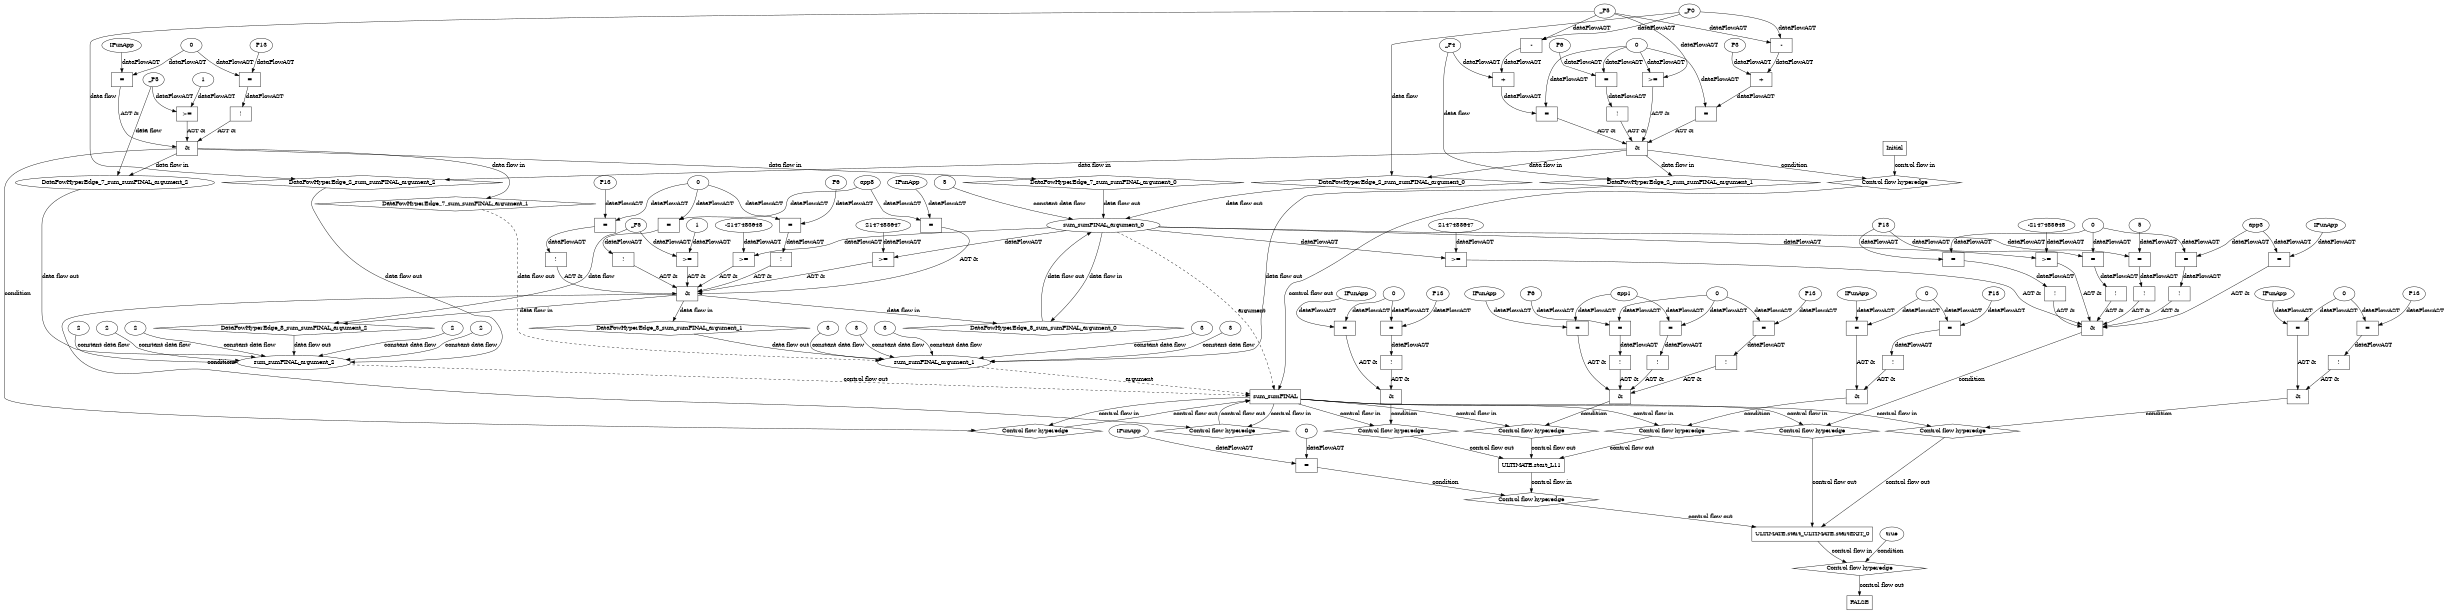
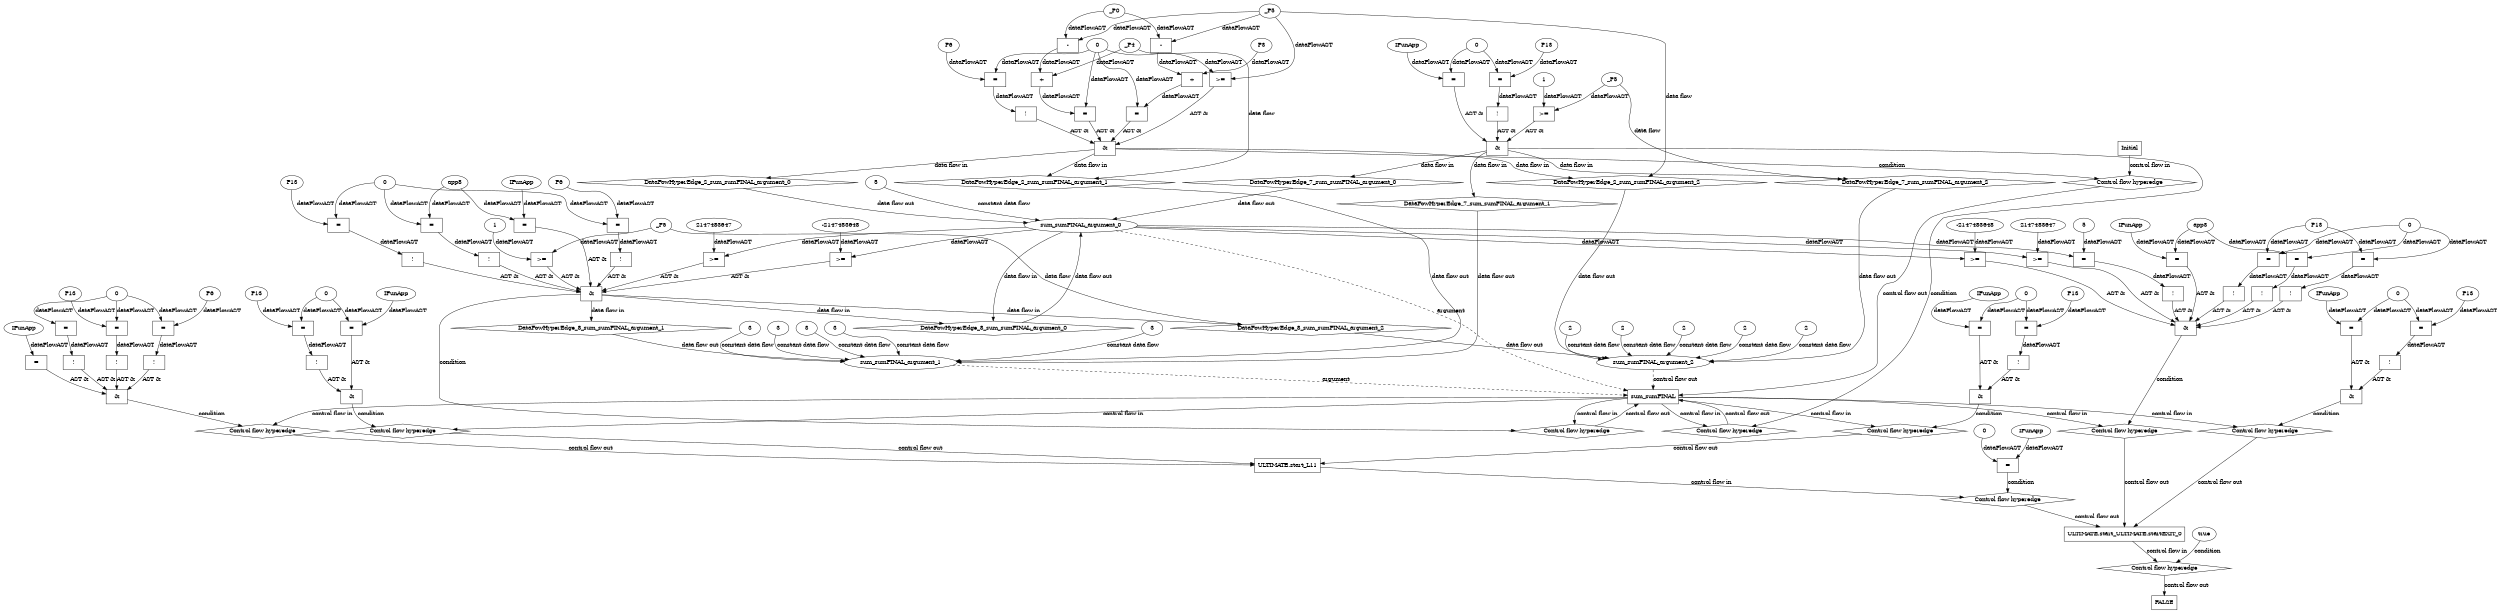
(1472, 34) -> none
(115, 183) -> (1915, 183)
(1624, 294) -> none
(626, 348) -> (1285, 360)
